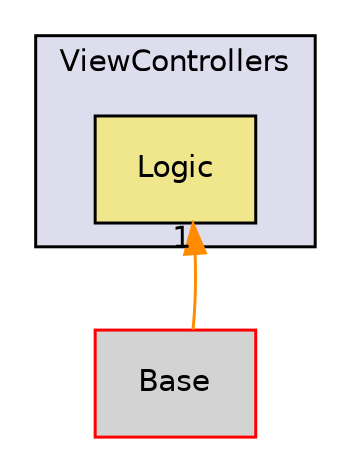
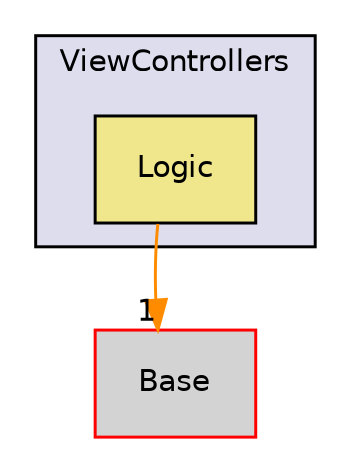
(195, 292) -> (155, 266)
